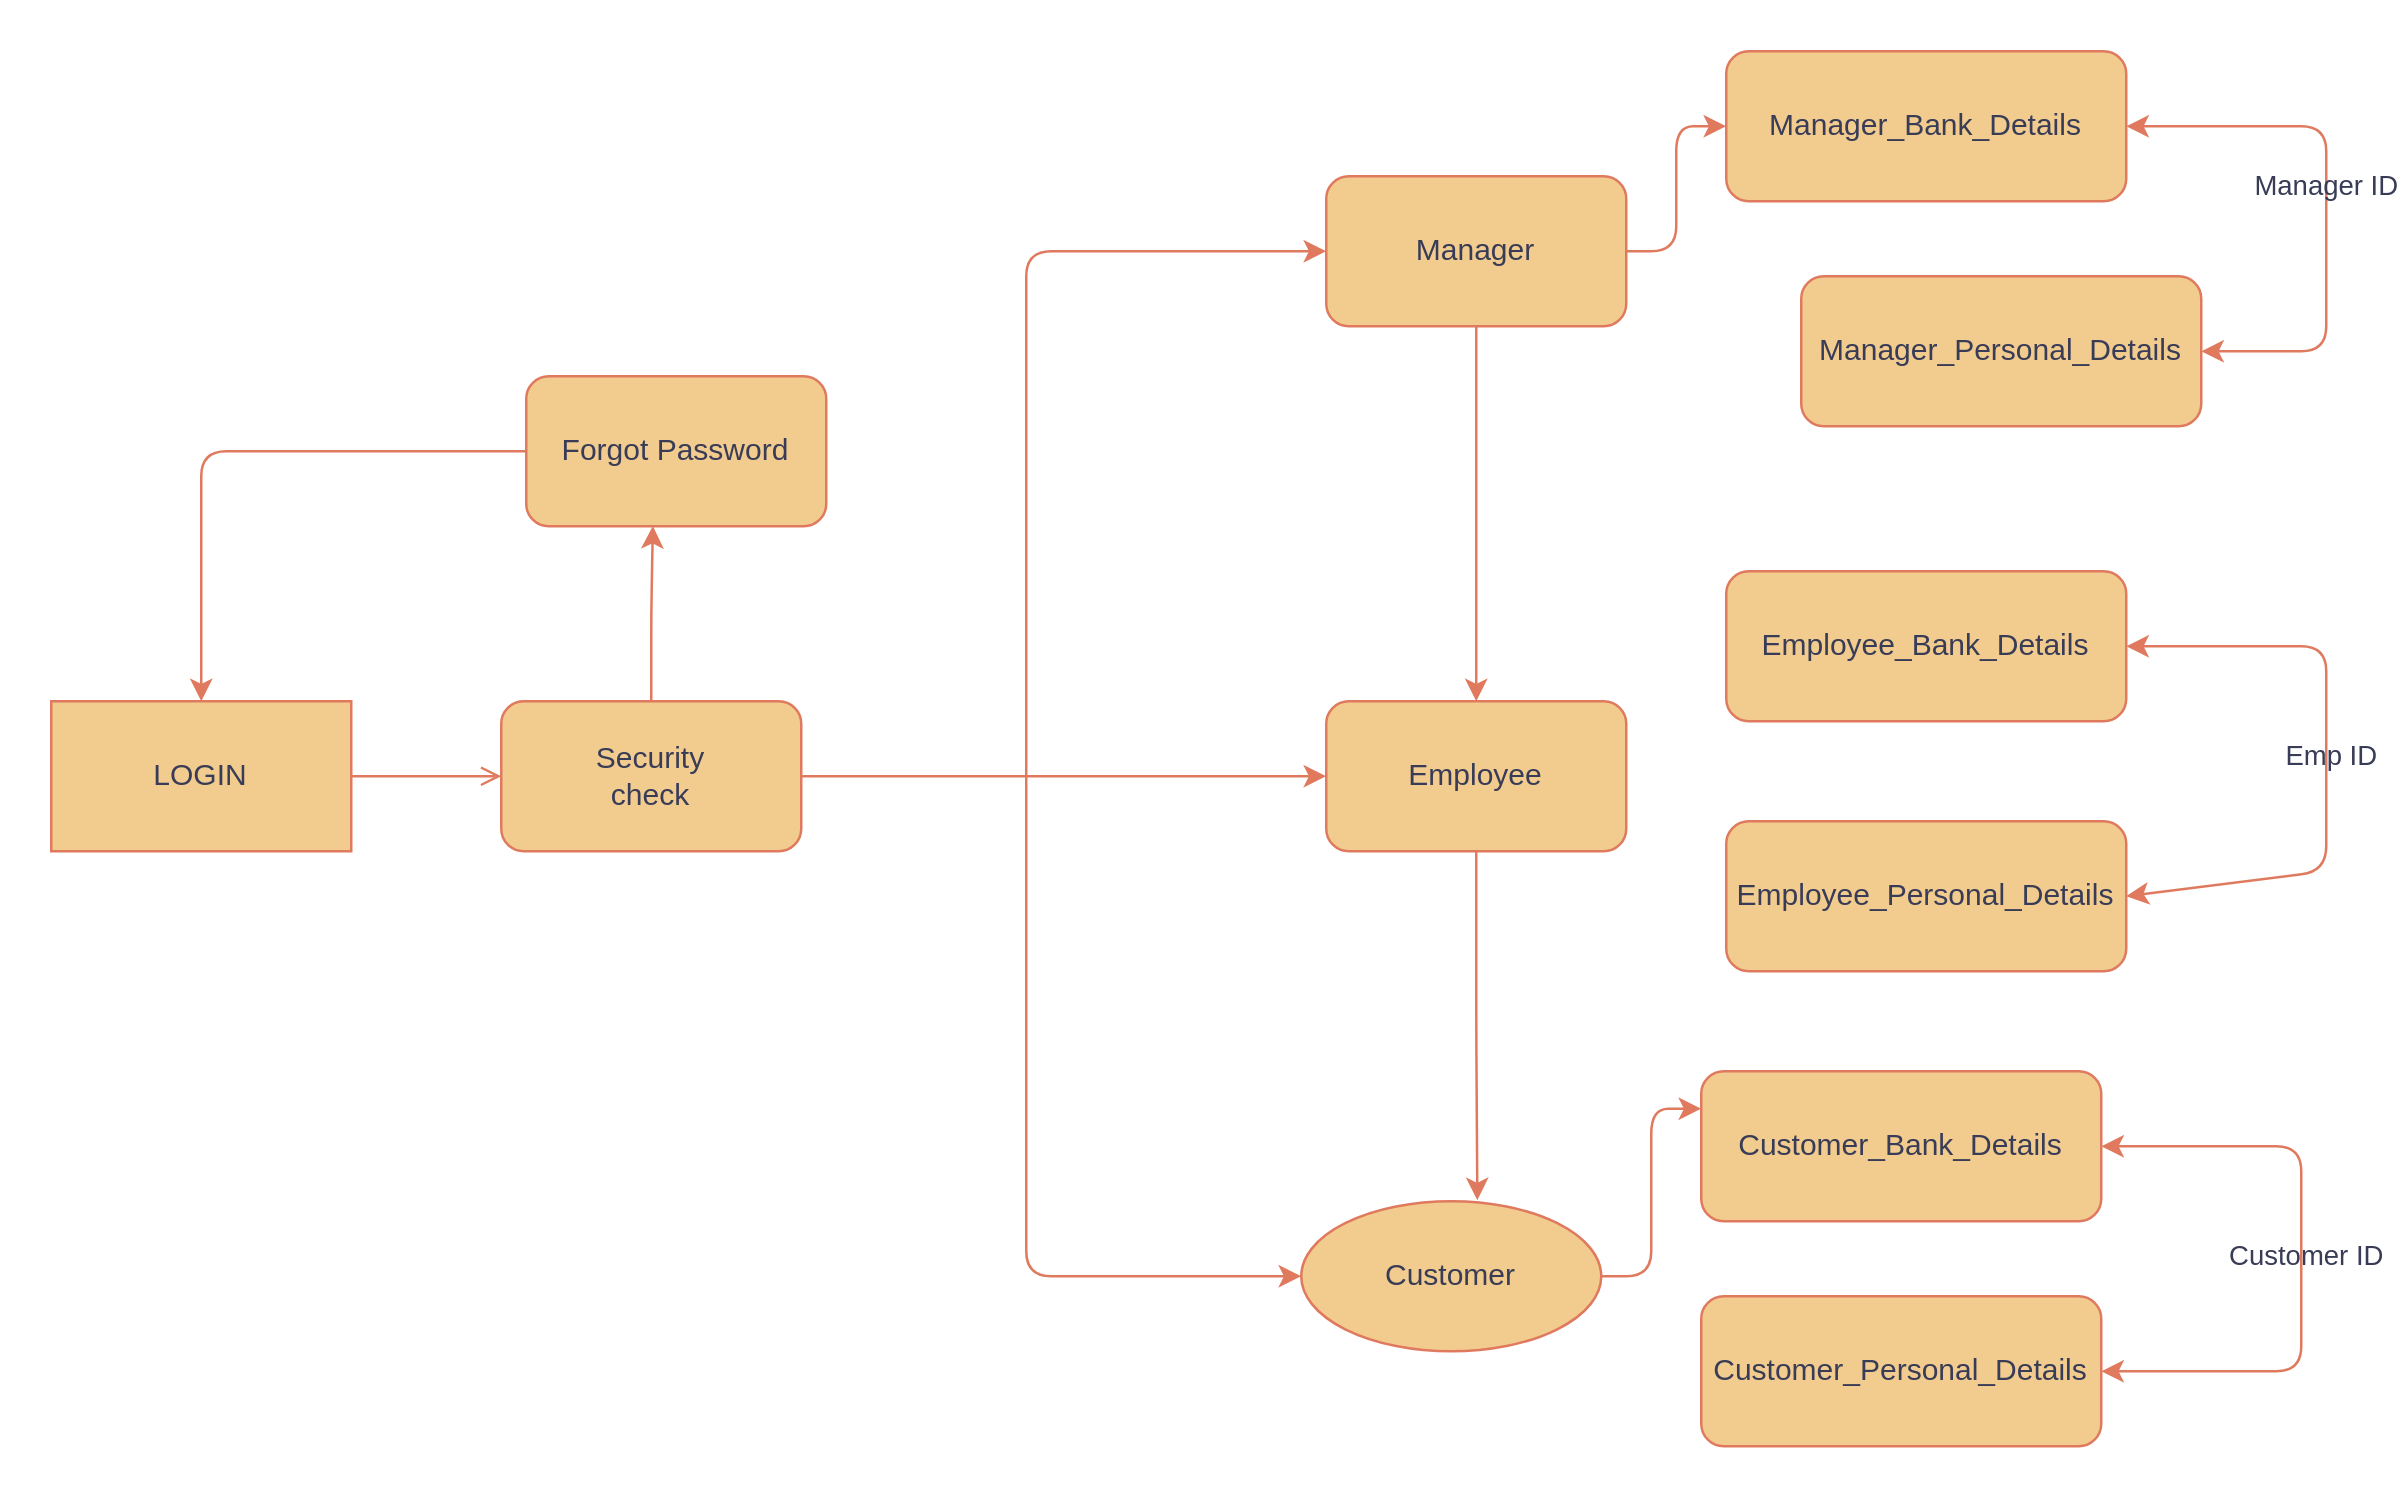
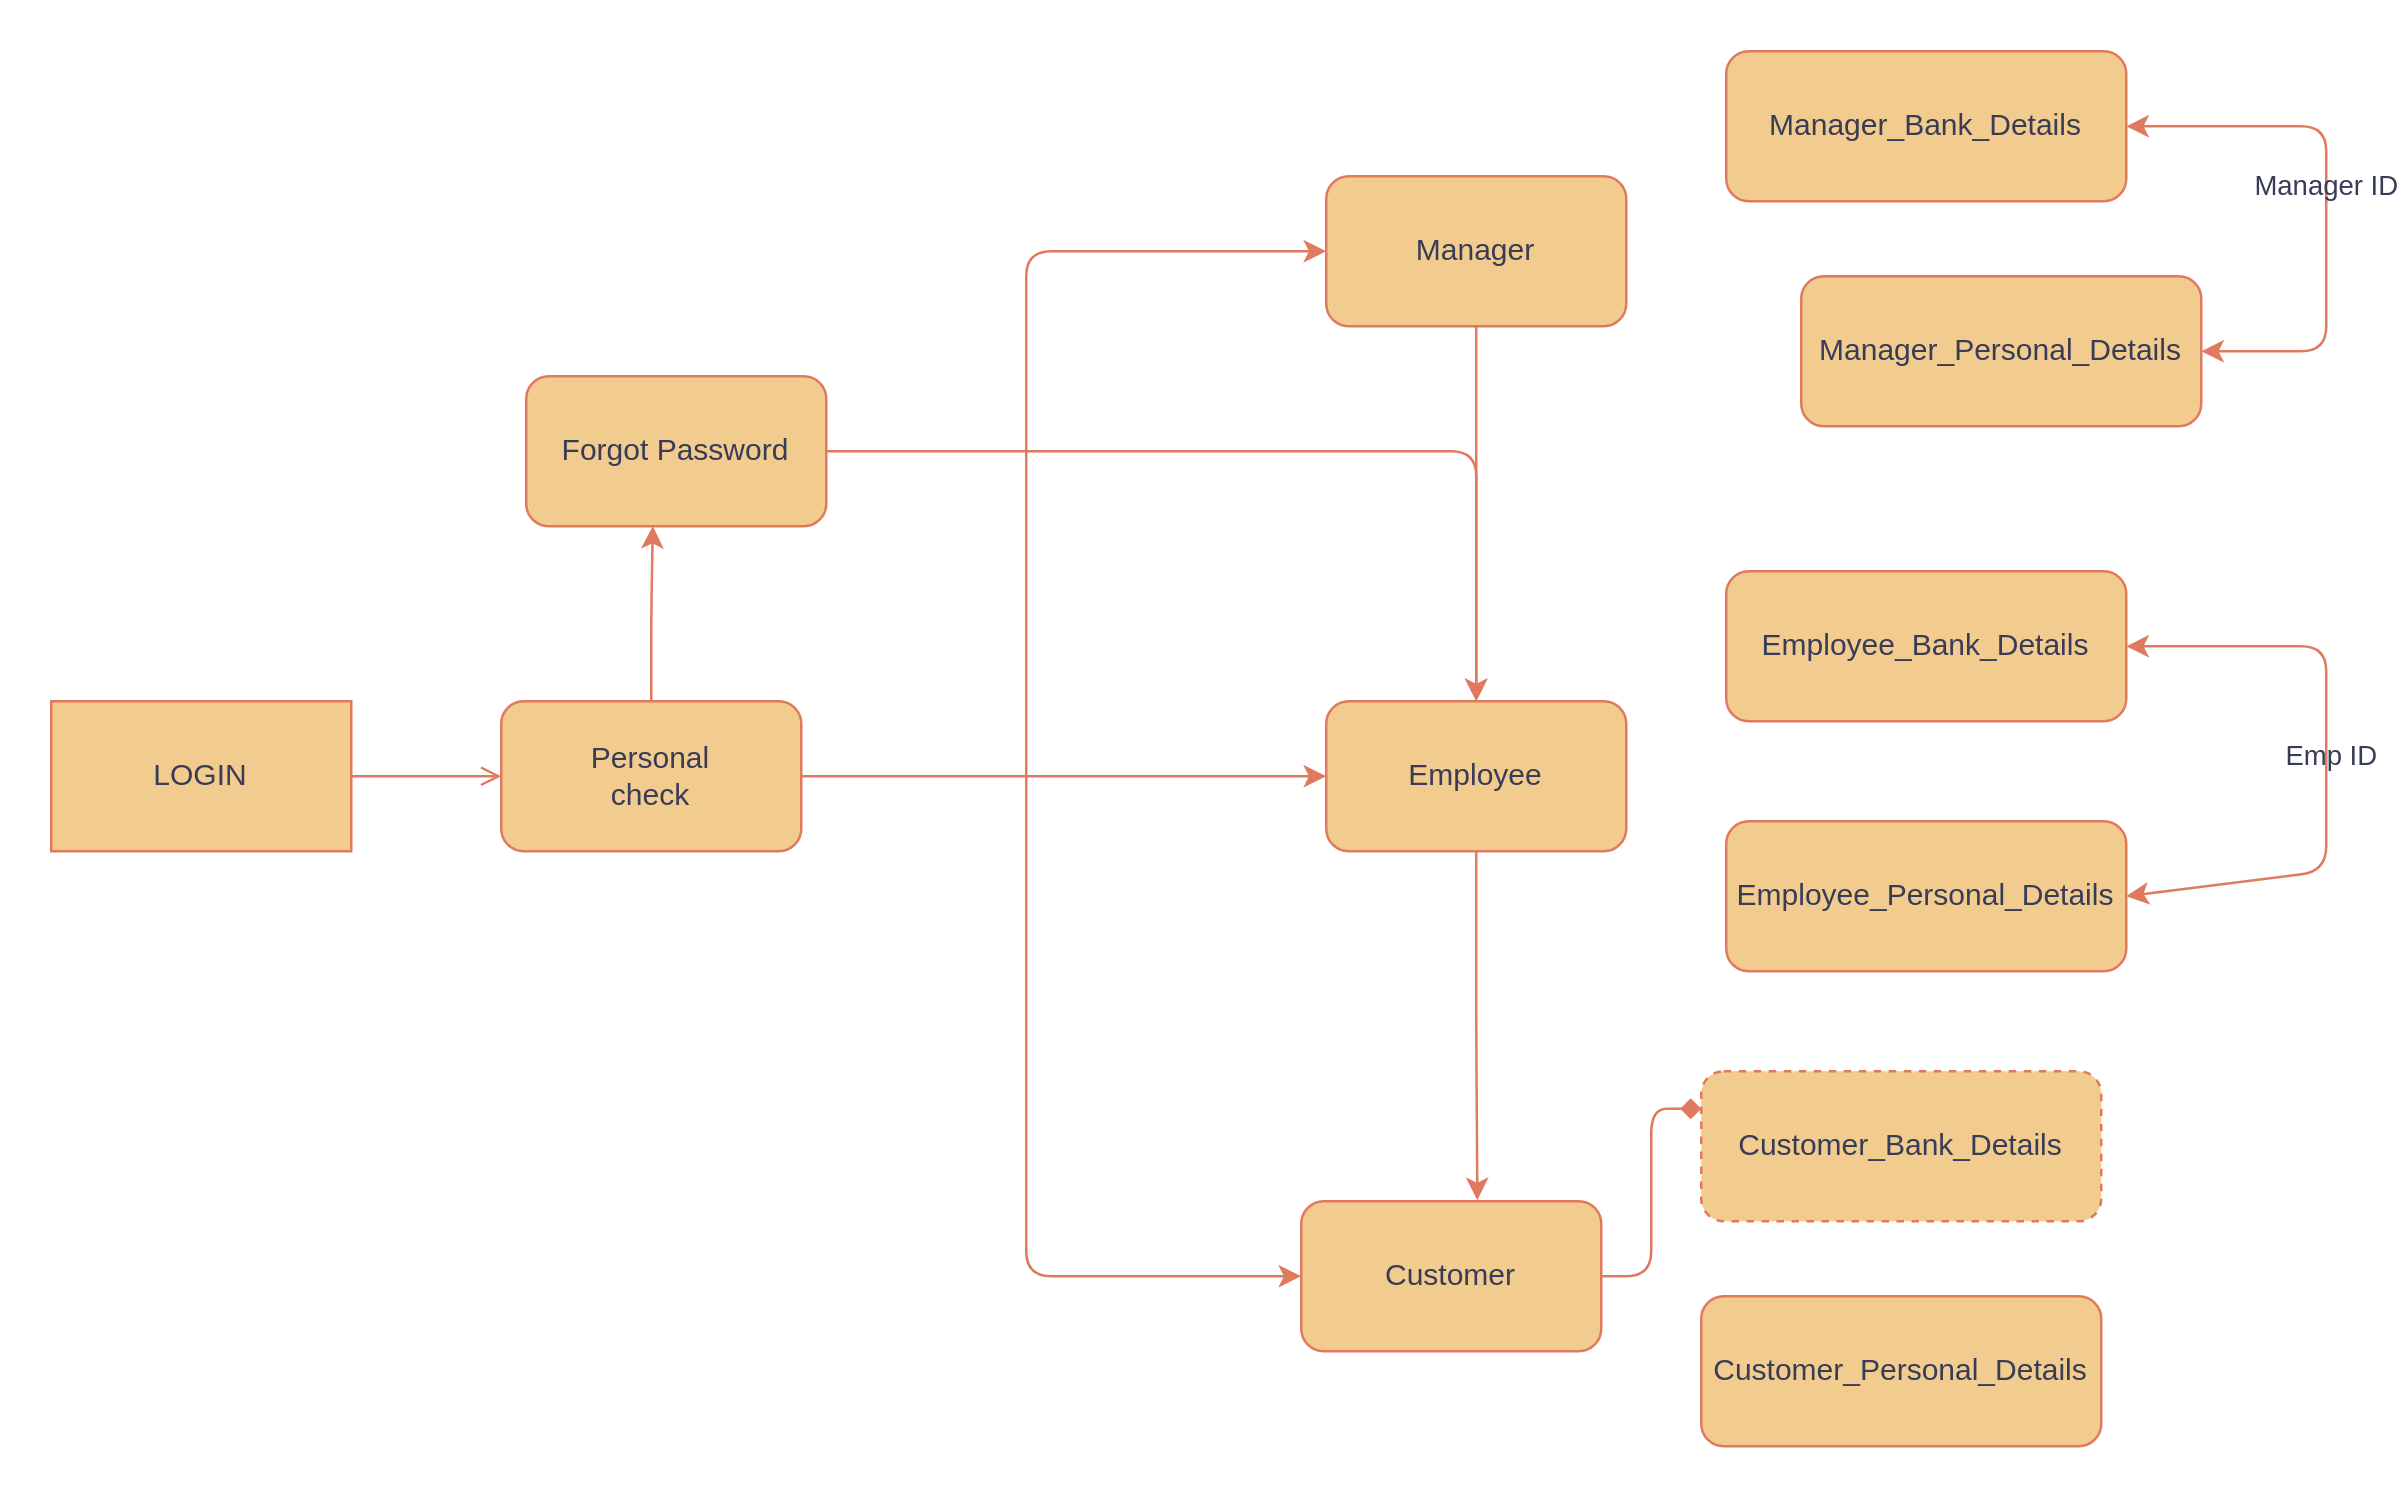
(1676, 196) -> none
(255, 451) -> (1250, 451)
(651, 776) -> (651, 776)
(1682, 1109) -> (1681, 1109)
(1901, 1146) -> (1901, 1146)
(2301, 1259) -> none
(1451, 1276) -> (1451, 1276)
